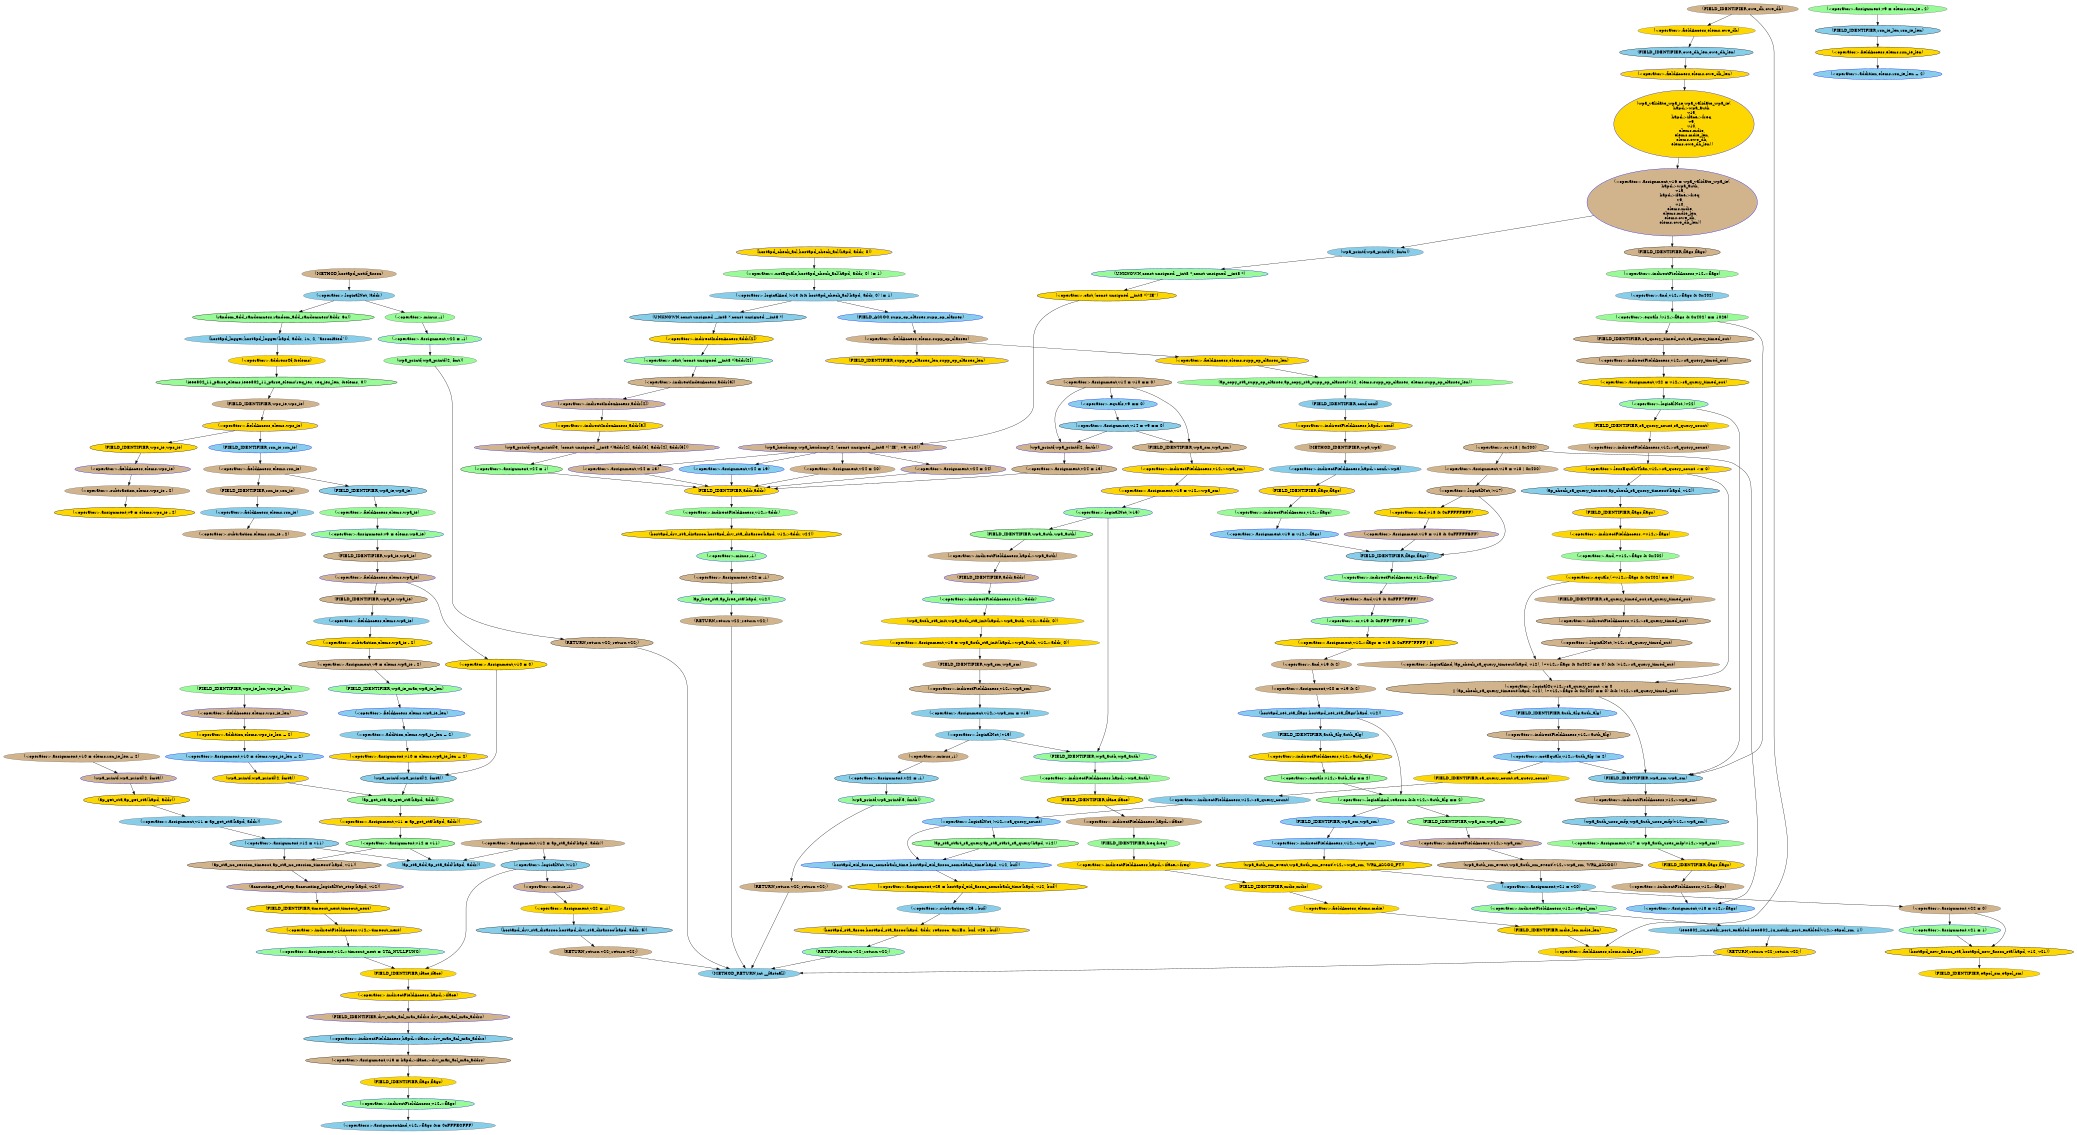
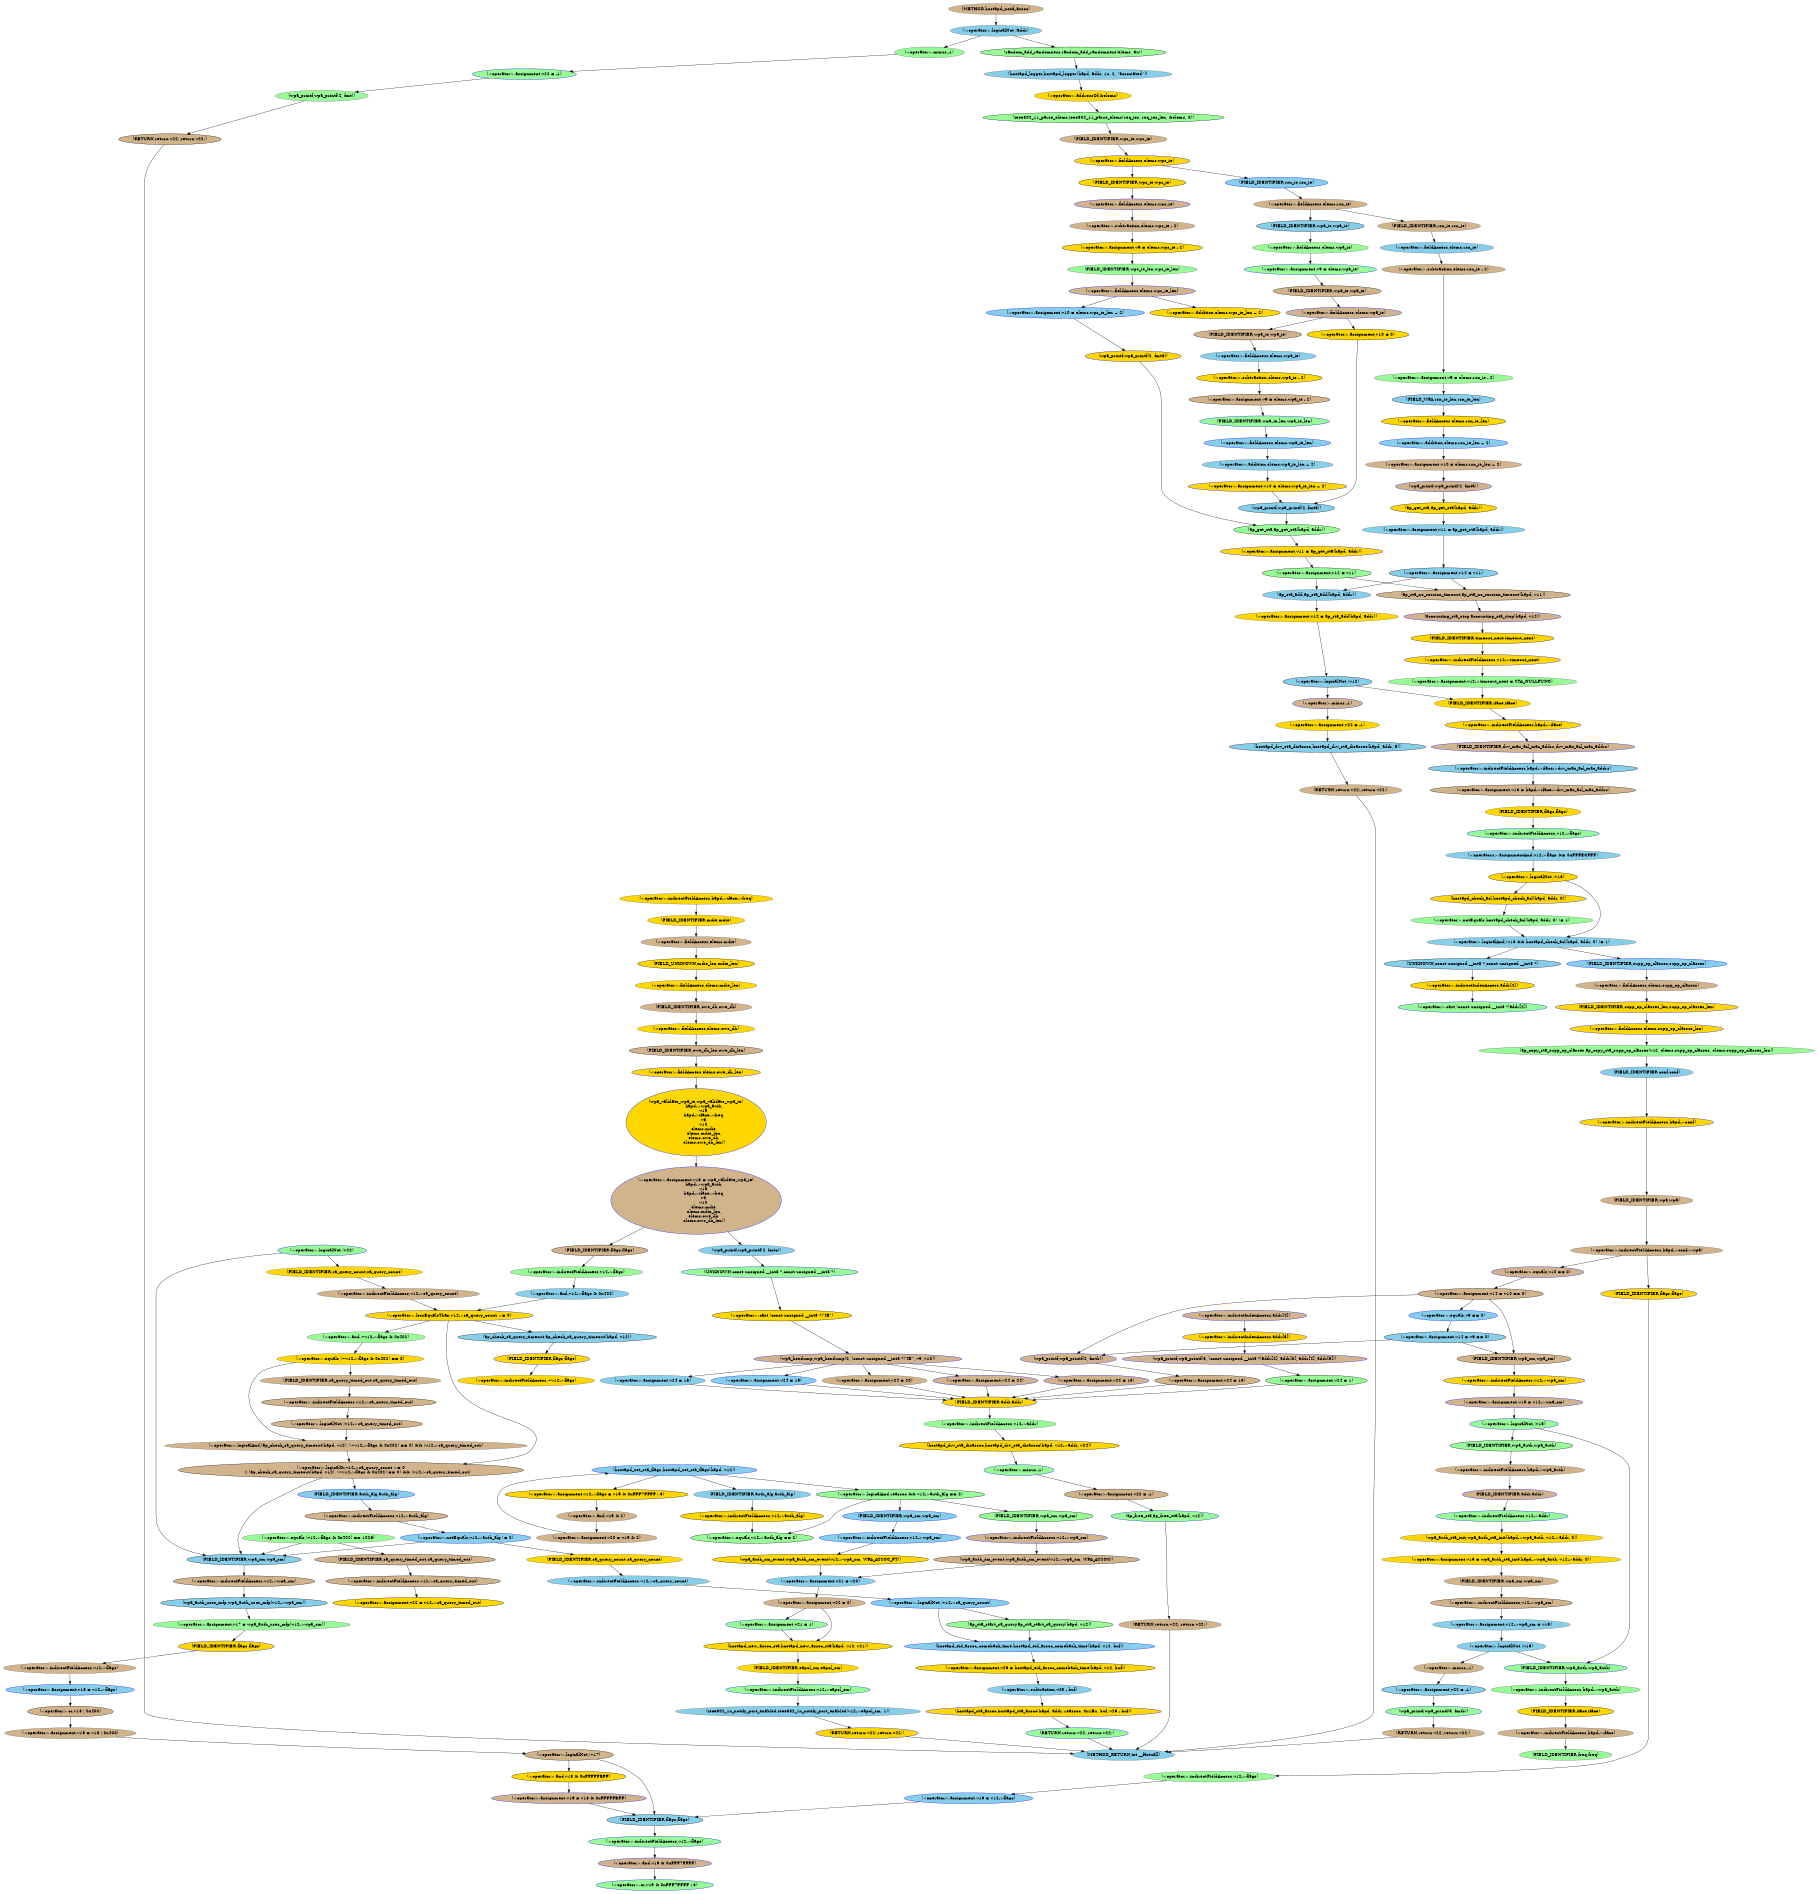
(1878, 31) -> (1444, 400)
(1686, 52) -> (696, 1051)
none -> (1132, 257)
(1672, 305) -> (513, 1304)
(283, 317) -> (1073, 52)
(910, 317) -> (1647, 964)
none -> (1444, 322)
(1072, 350) -> (1647, 1017)
(690, 382) -> none
(1664, 392) -> none
(1345, 448) -> (1647, 1200)
none -> (1444, 452)
(1345, 469) -> (1647, 1250)
(1170, 491) -> (1514, 1402)
(1774, 543) -> (696, 995)
(1620, 544) -> (409, 1326)
(1751, 592) -> (70, 1699)
(1368, 630) -> (637, 1482)
(395, 689) -> (1265, 421)
(245, 744) -> (1100, 301)
(1357, 787) -> (832, 1517)
(543, 843) -> (1317, 617)
(1134, 853) -> none
(493, 854) -> (1317, 604)
none -> (1533, 877)
(315, 887) -> (1482, 617)
(1542, 896) -> (798, 1677)
(1344, 909) -> (696, 942)
(1557, 930) -> (696, 964)
(350, 952) -> (1482, 682)
none -> (1538, 1272)
none -> (653, 1381)
